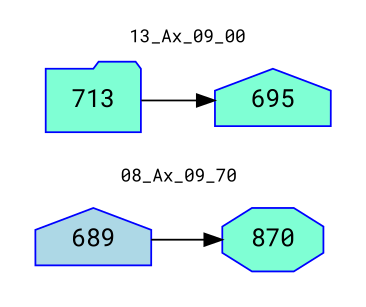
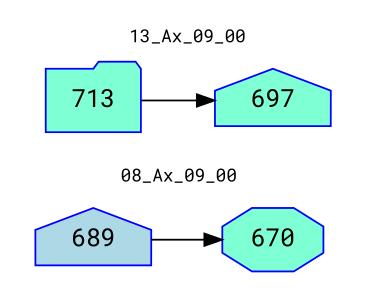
(273, 100) -> (273, 100)
(179, 177) -> (179, 177)
(273, 240) -> (273, 240)
